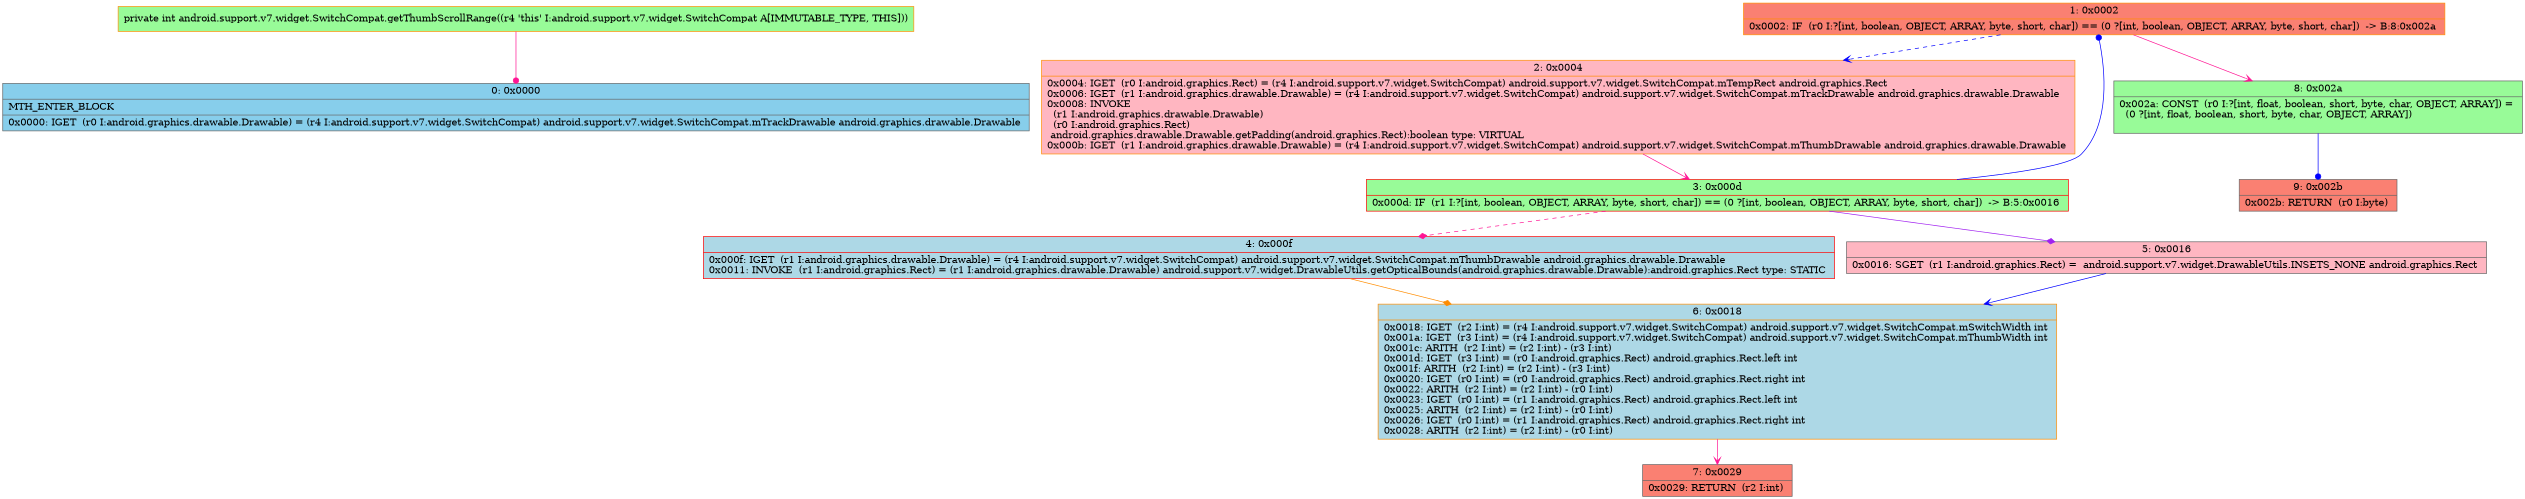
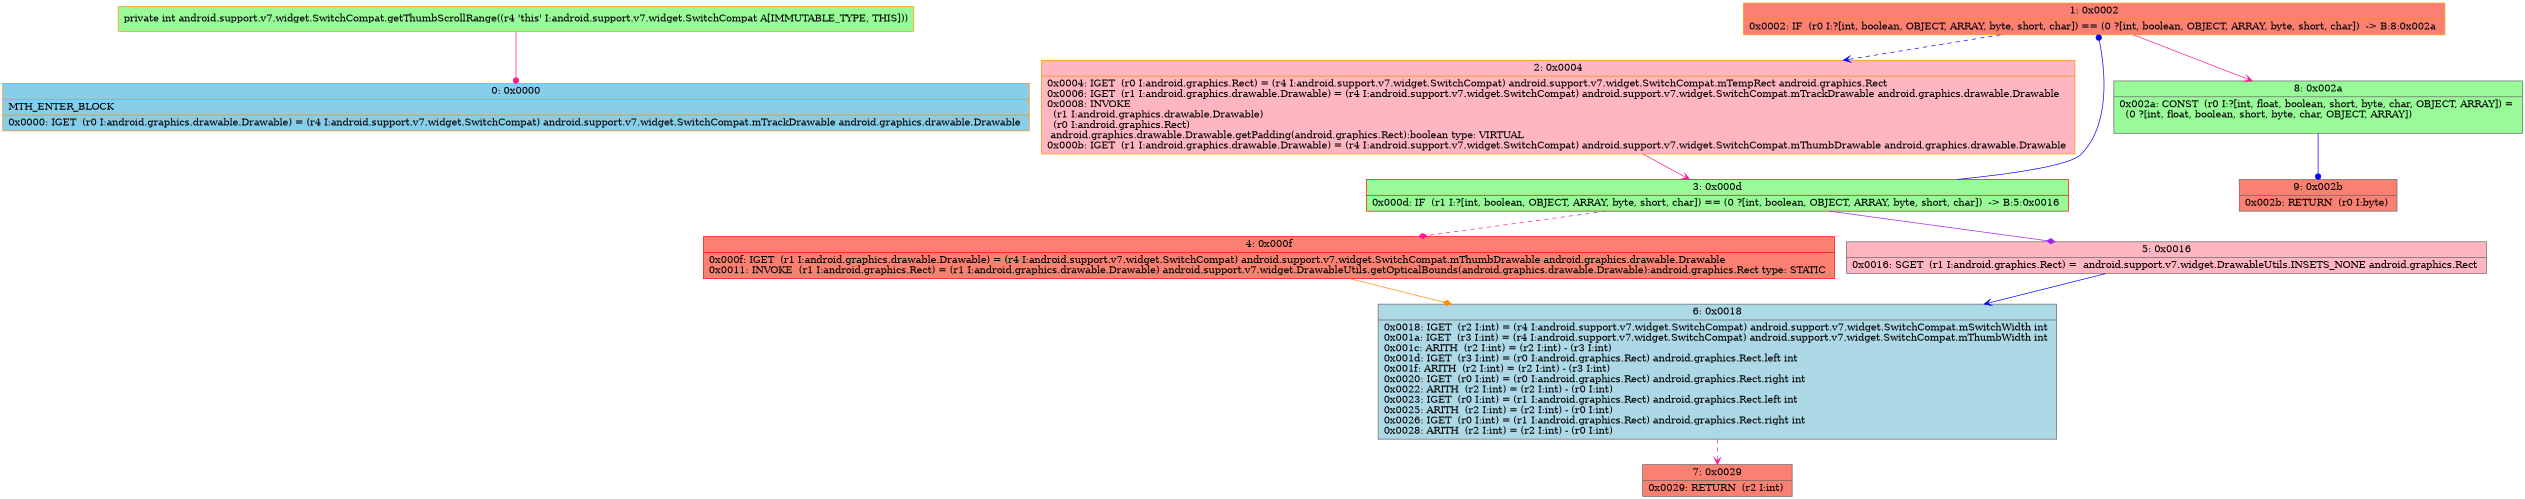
(516, 107) -> (516, 107)
(1269, 258) -> (1269, 258)
(1717, 372) -> (1717, 372)
(1717, 448) -> (1717, 448)
